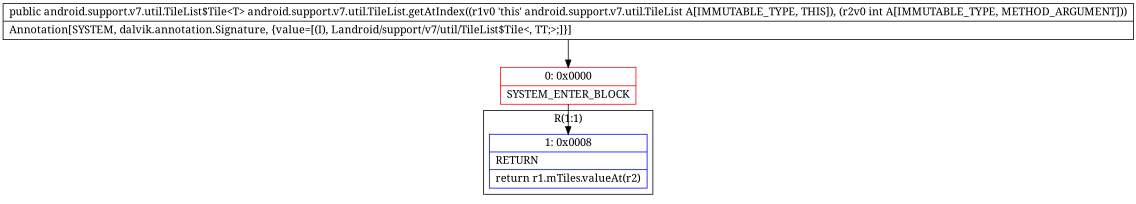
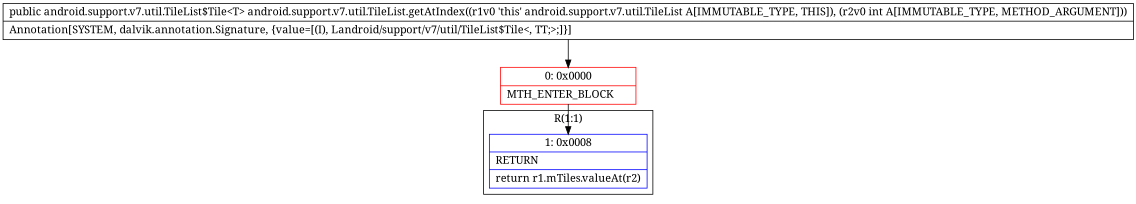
(568, 95) -> (560, 95)
